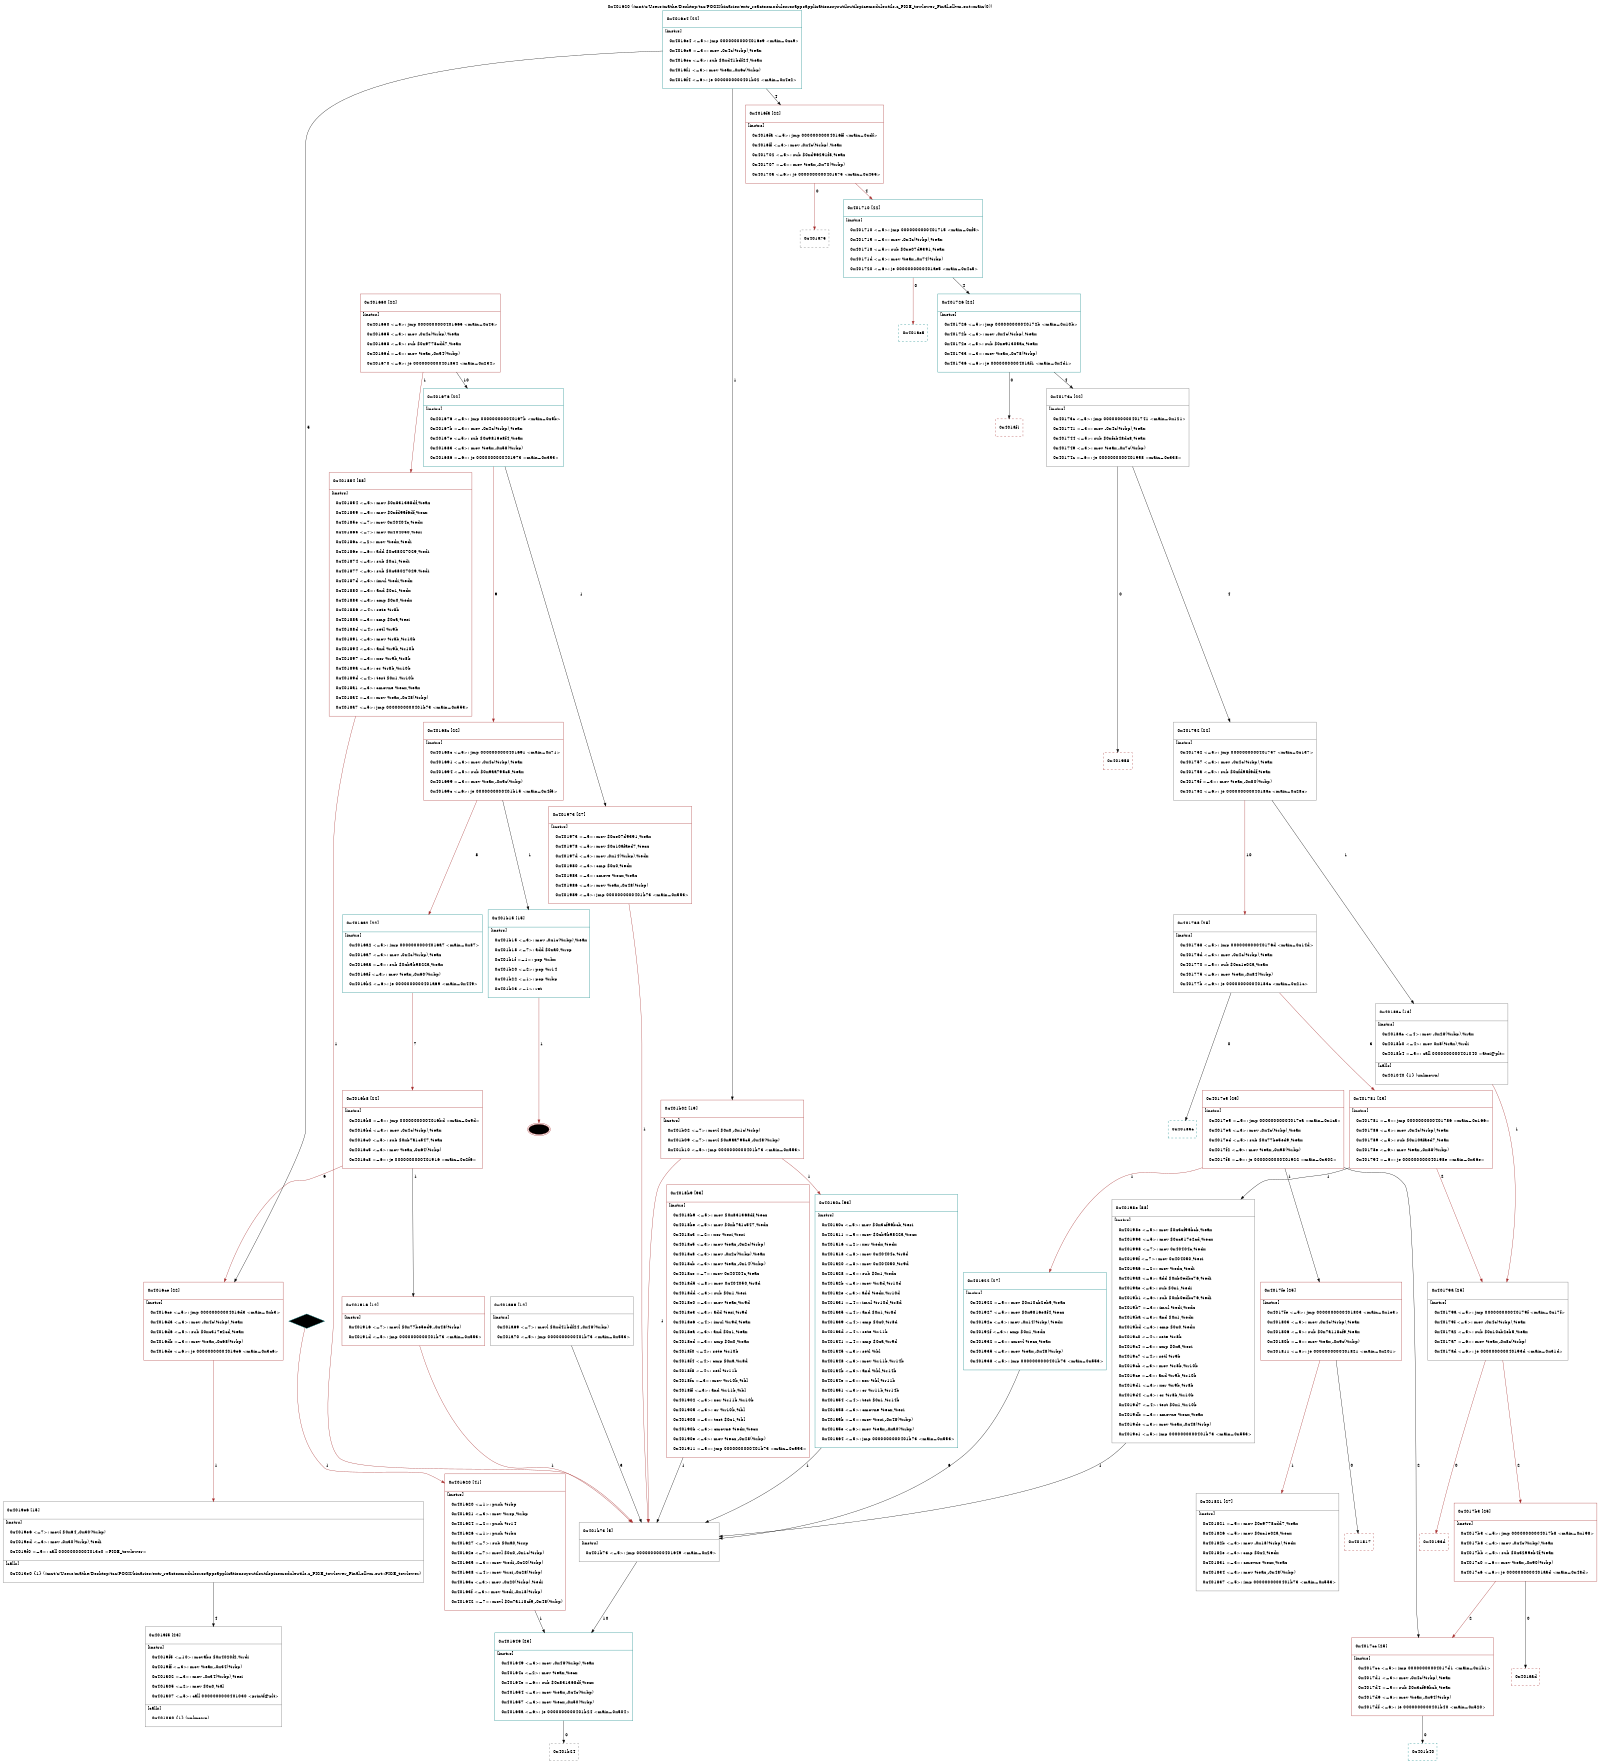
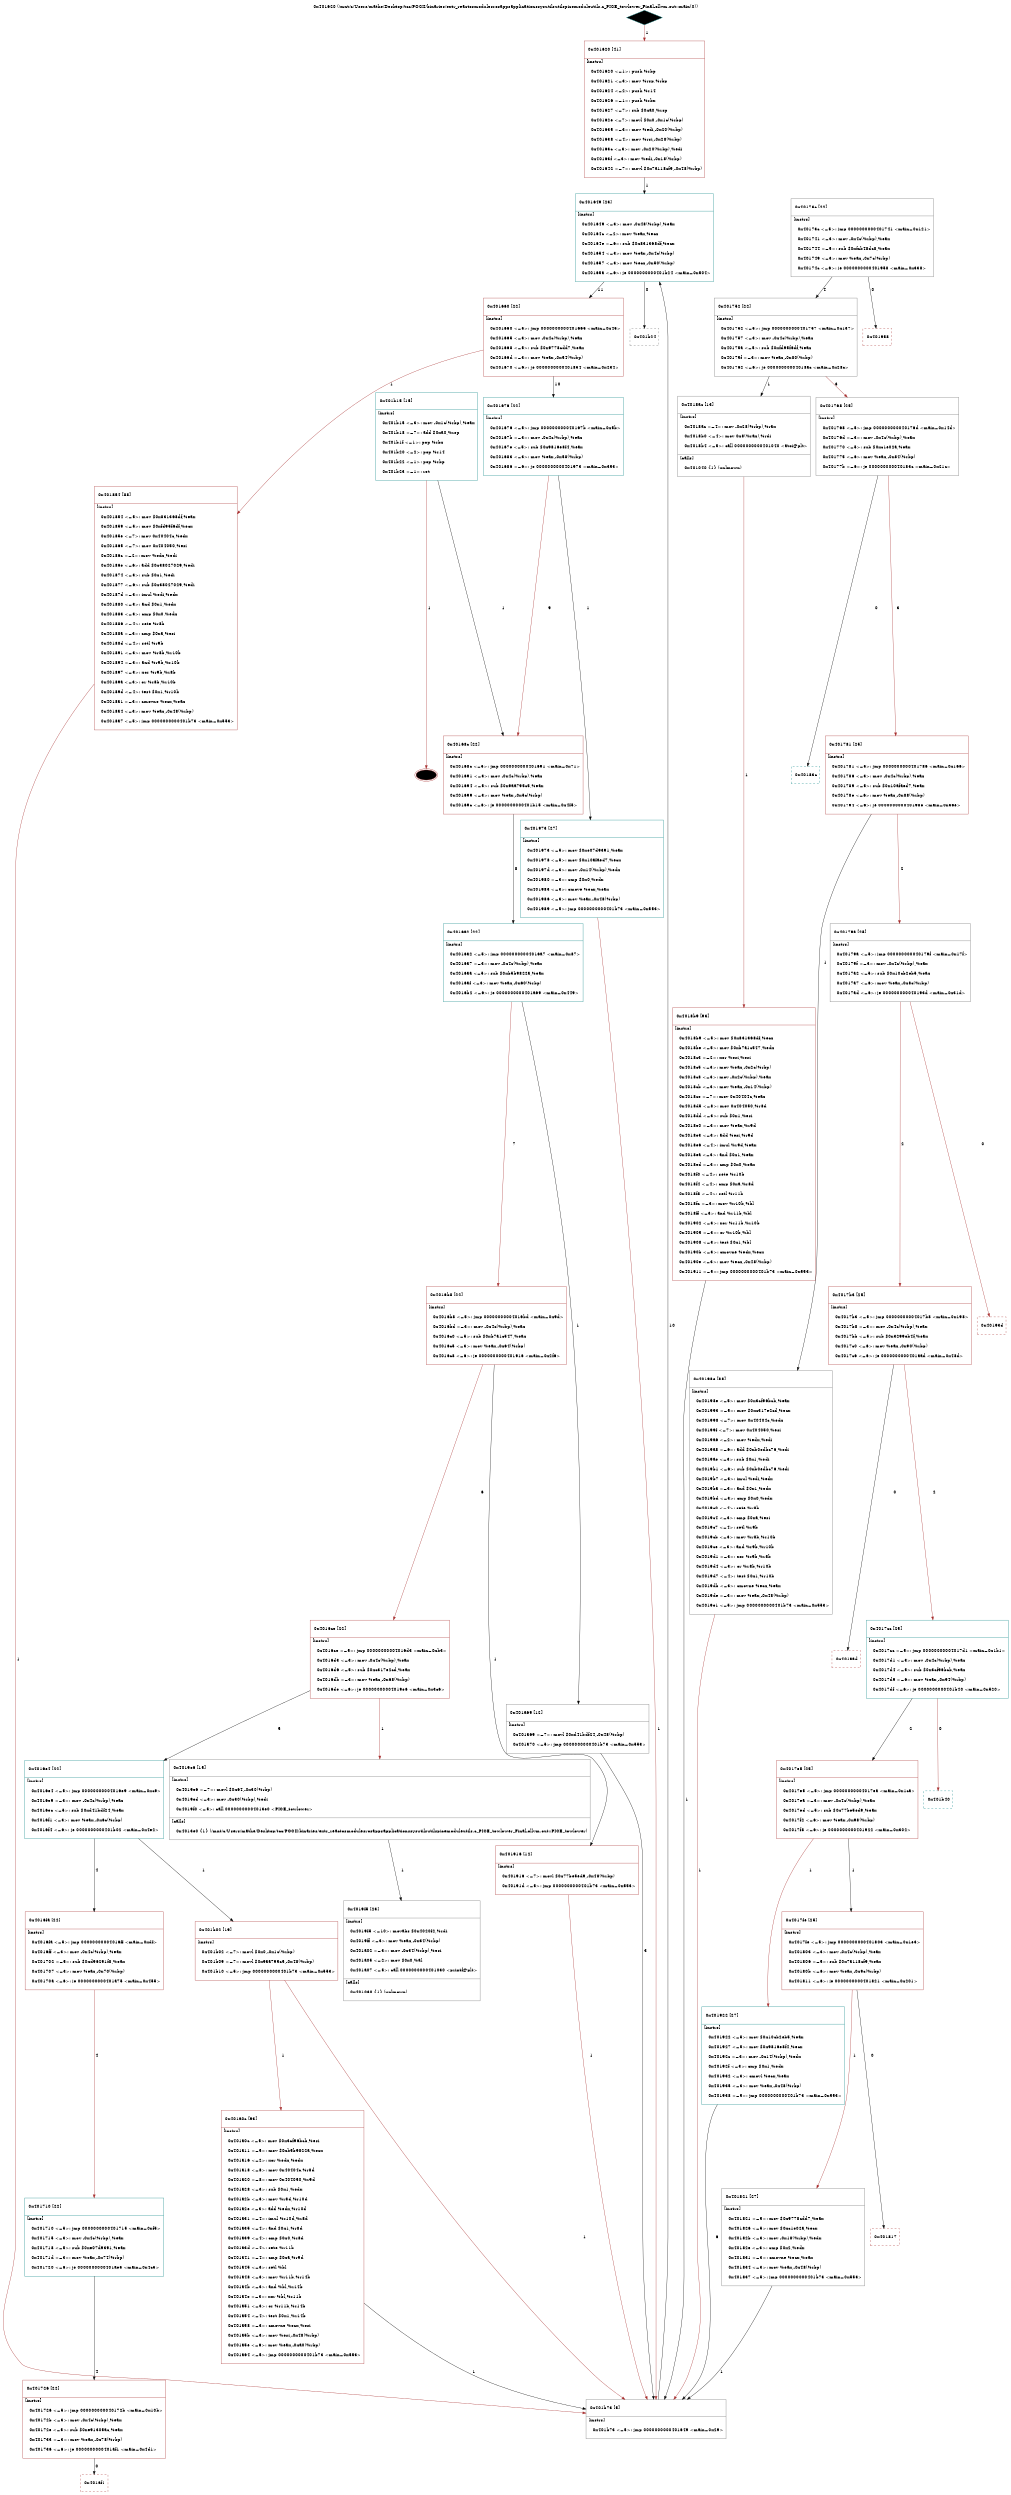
(815, 239) -> none
none -> (598, 289)
(913, 333) -> none
(1009, 333) -> (94, 2419)
(1062, 379) -> none
(306, 527) -> (238, 1724)
(515, 853) -> (470, 607)
(620, 855) -> (592, 869)
(1248, 855) -> (836, 384)
(454, 856) -> (513, 867)
(1515, 1180) -> (744, 741)
(886, 1321) -> (293, 2237)
none -> (574, 1349)
(1415, 1377) -> (893, 1728)
(930, 1510) -> (697, 2007)
(216, 1619) -> (402, 1870)
(1423, 1677) -> (937, 1659)
(1423, 1728) -> (938, 1743)
none -> (737, 2347)
